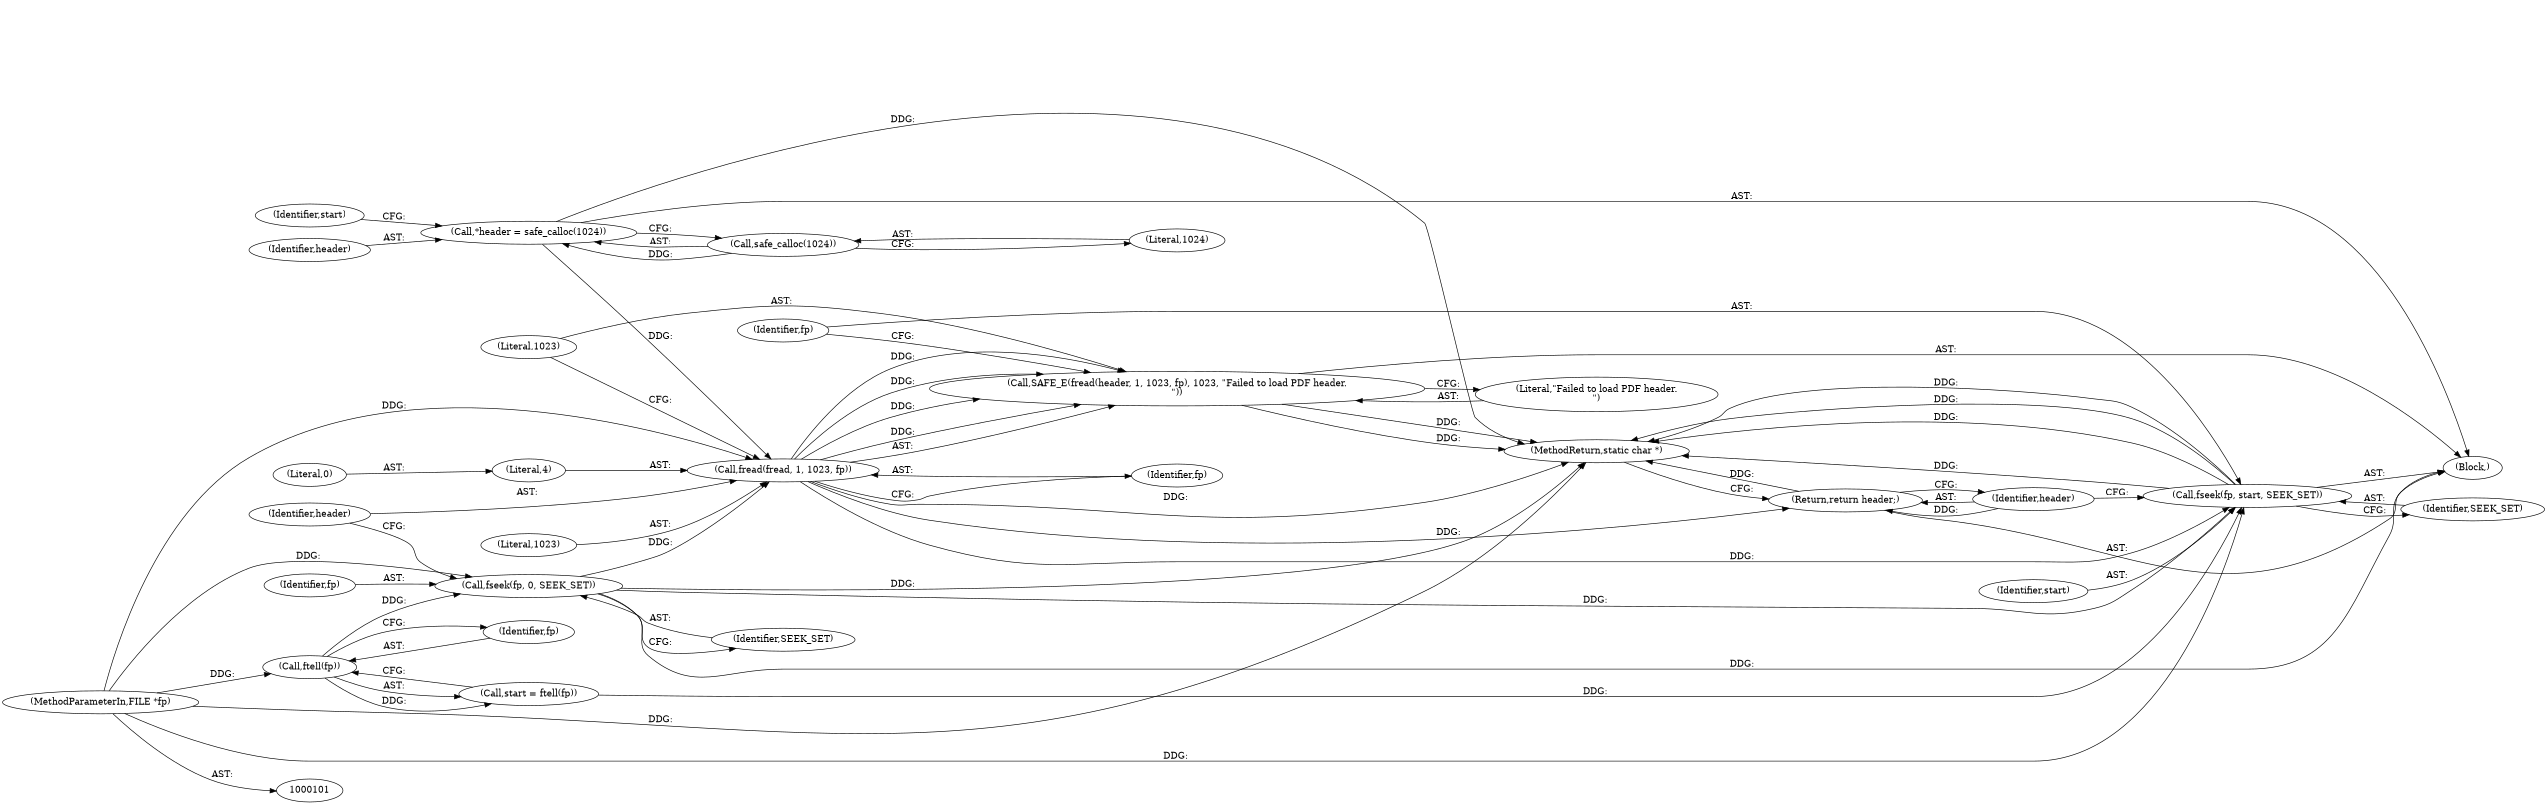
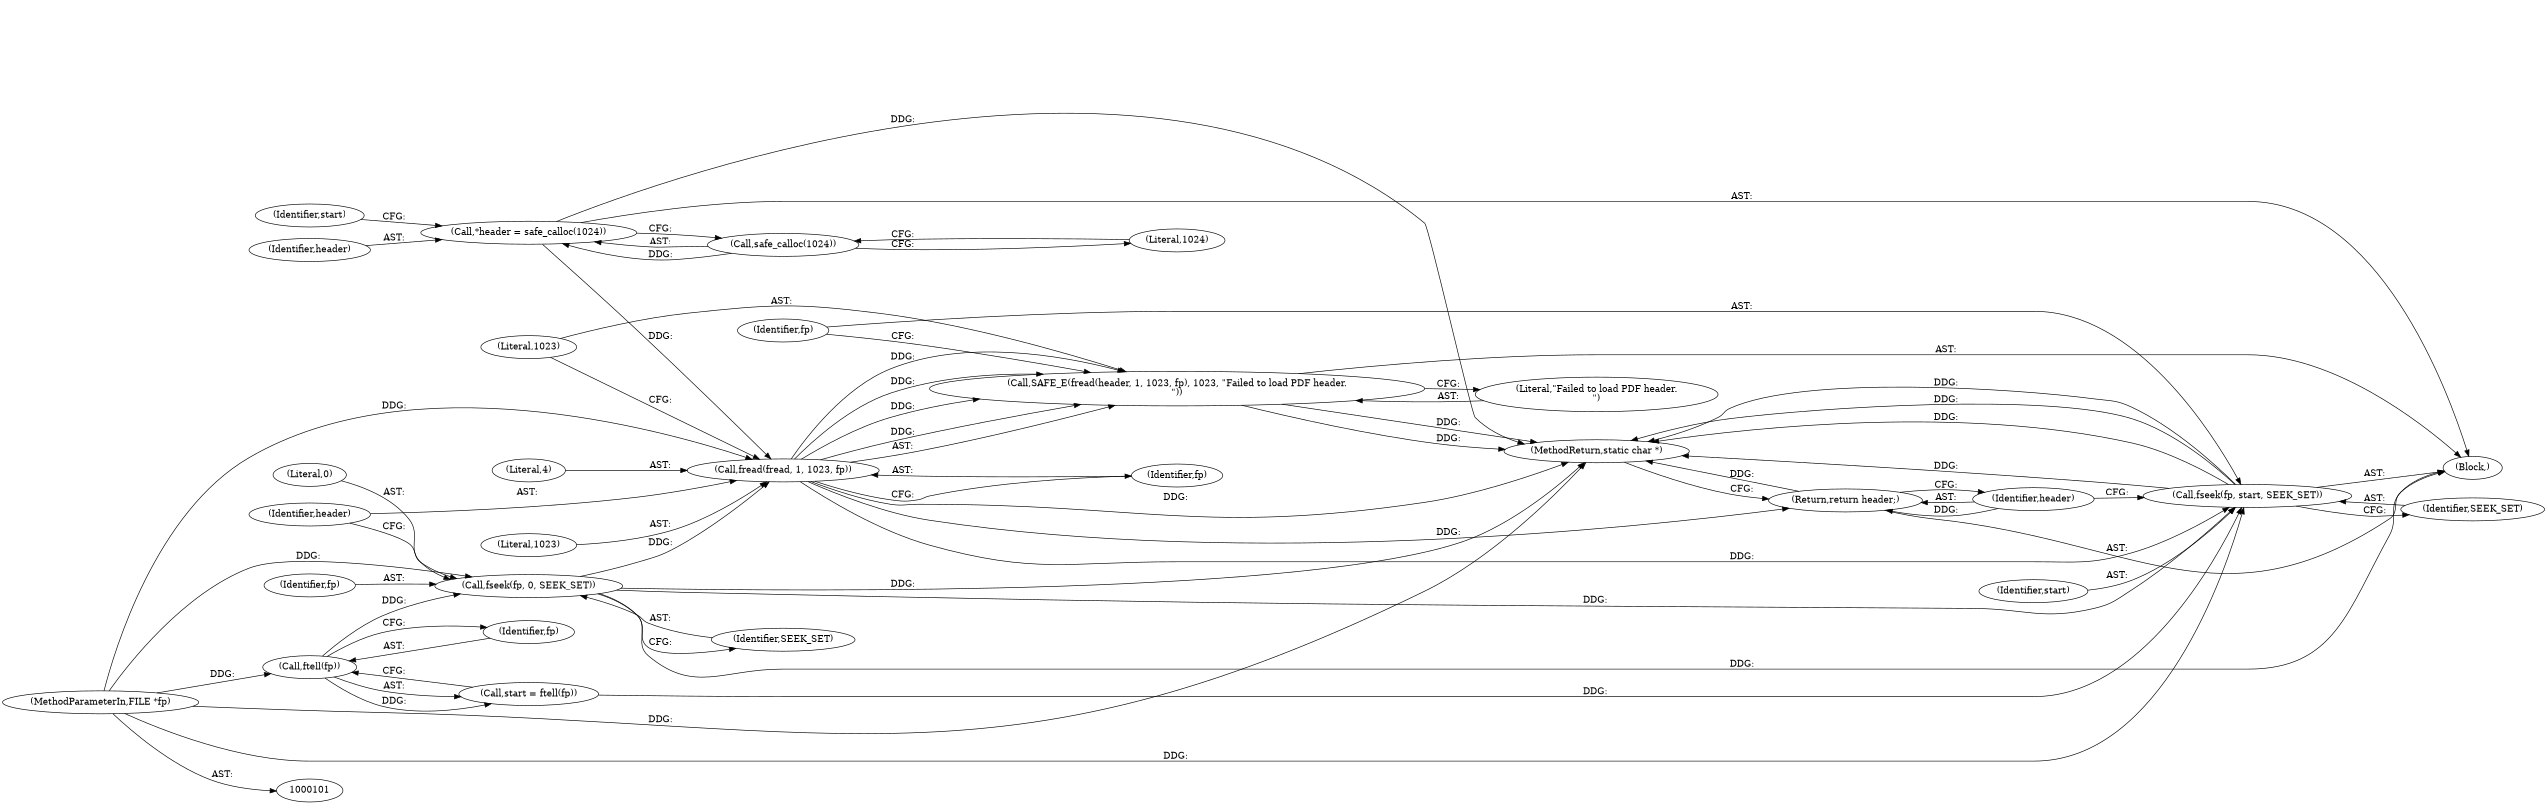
(904, 235) -> (904, 235)
(416, 473) -> (407, 517)
